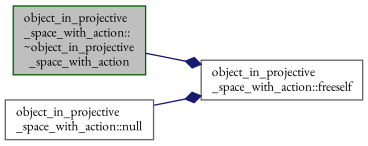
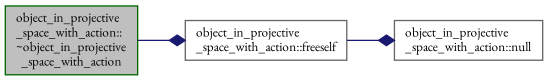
(170, 102) -> (363, 40)
